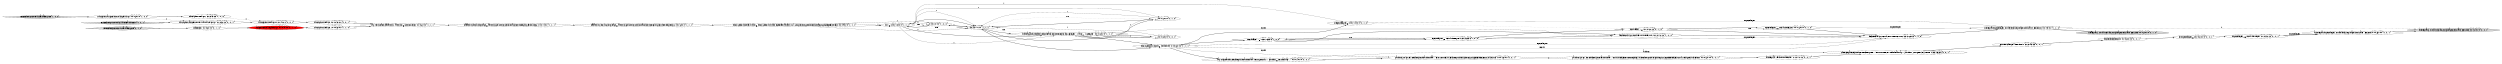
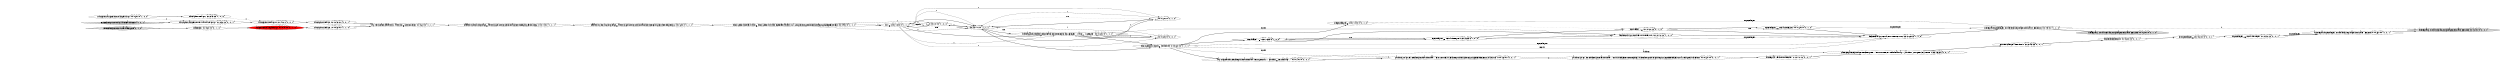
(1121, 4) -> (1024, 46)
(40, 17) -> none
(918, 25) -> (918, 25)
